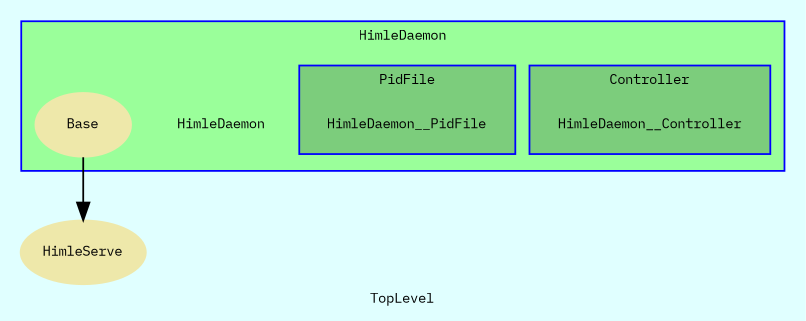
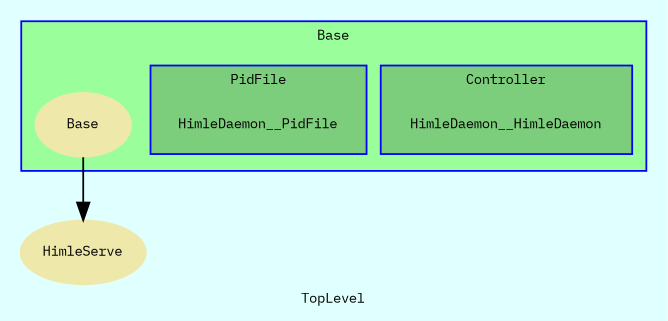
(403, 36) -> (334, 36)
(221, 125) -> none
(650, 125) -> (506, 125)
